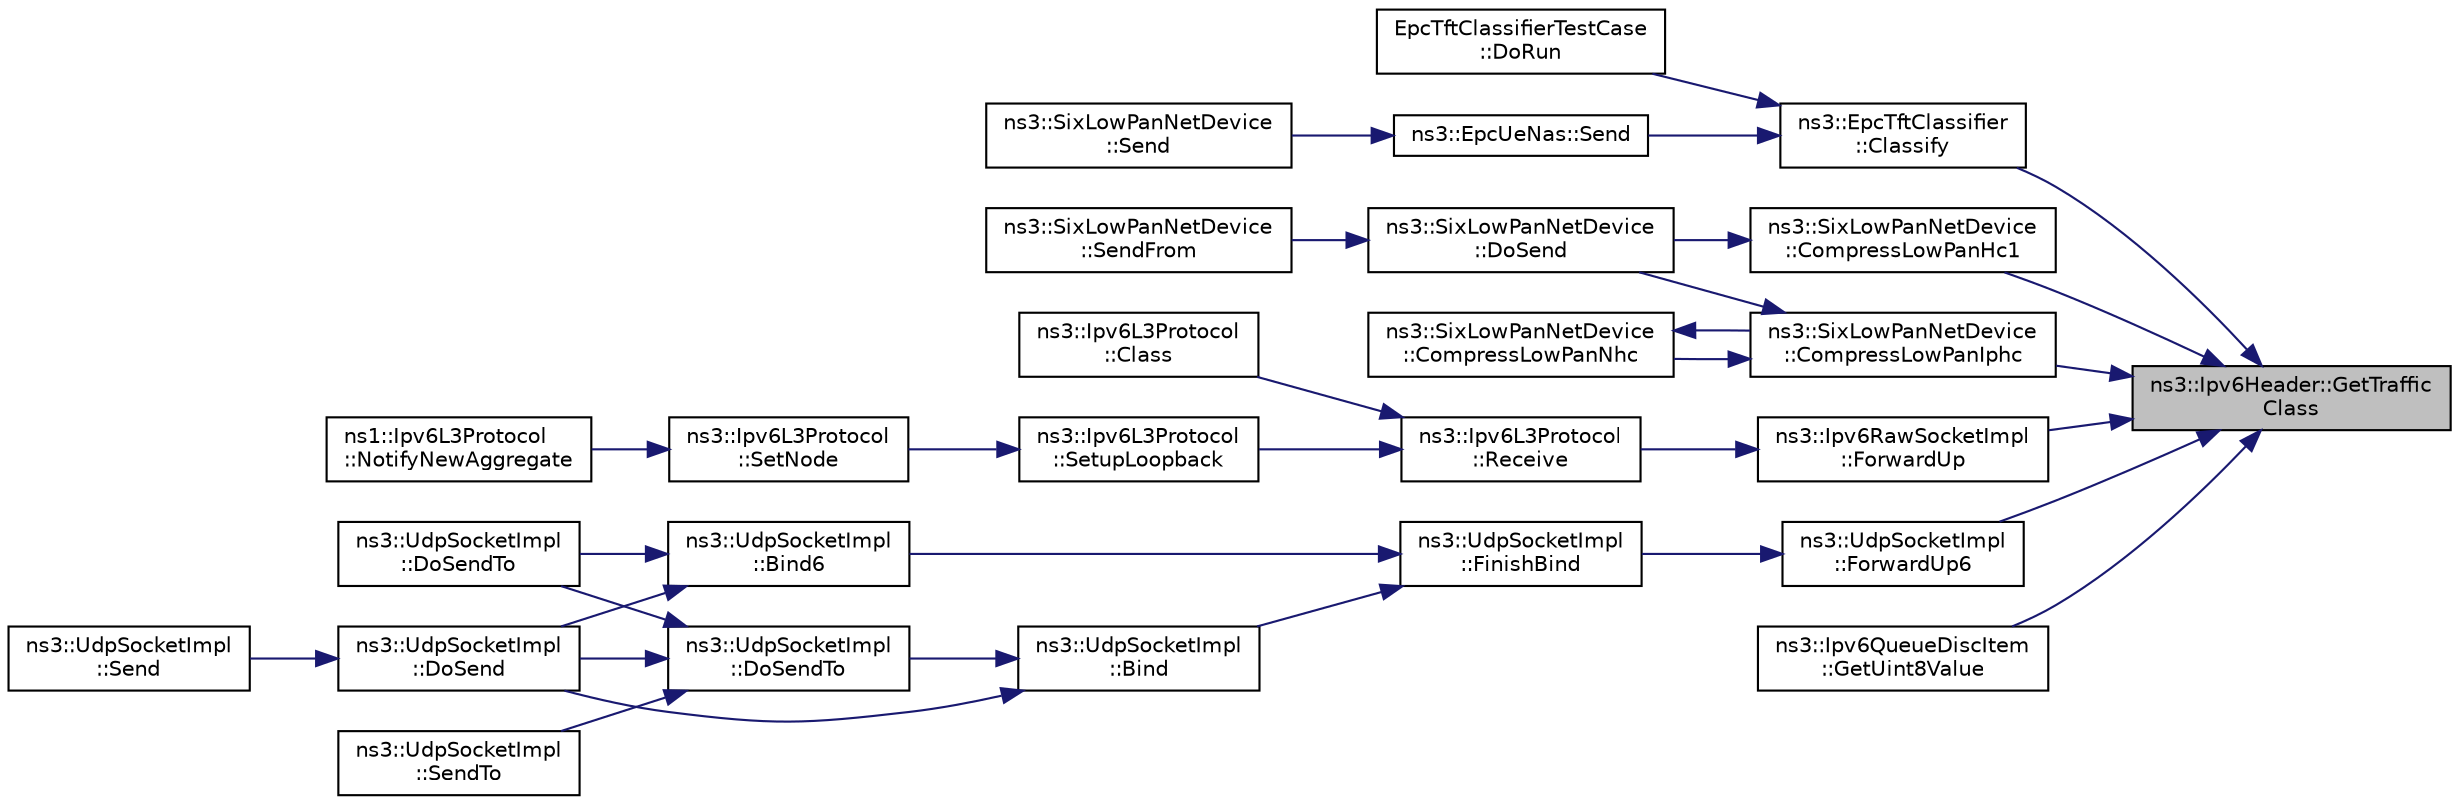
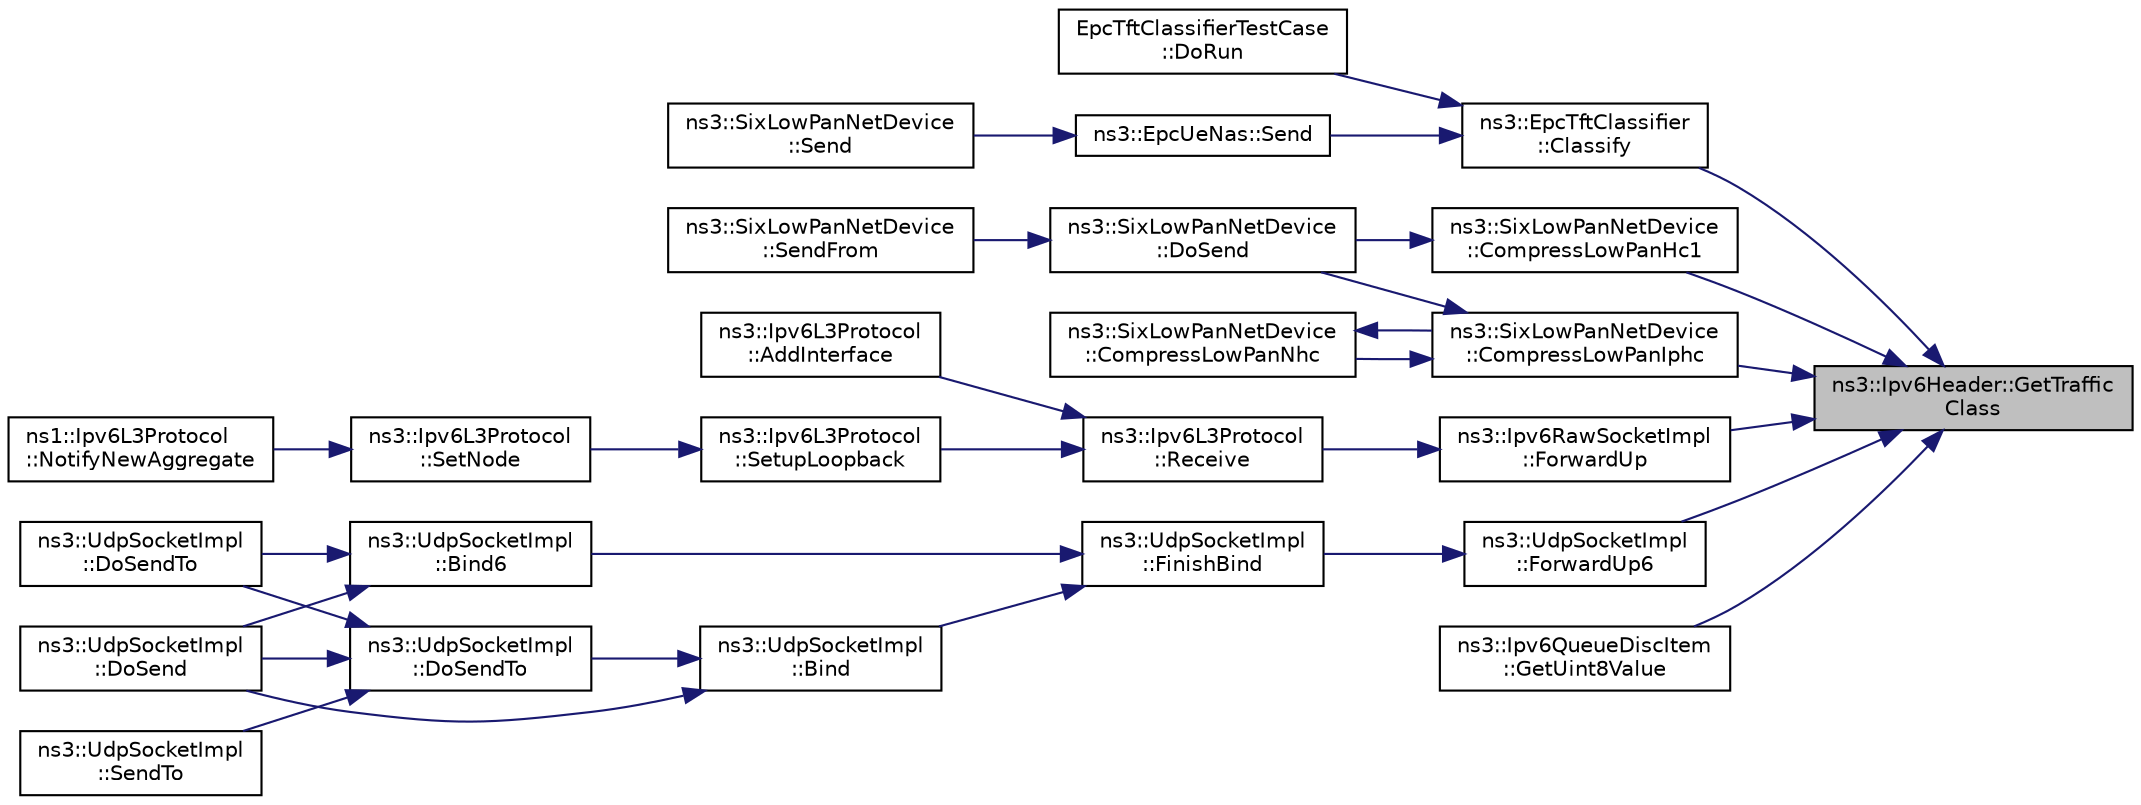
(1139, 345) -> (821, 345)
(129, 659) -> none
